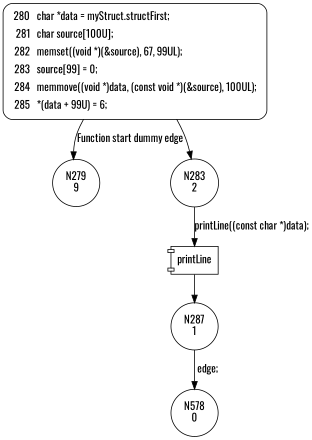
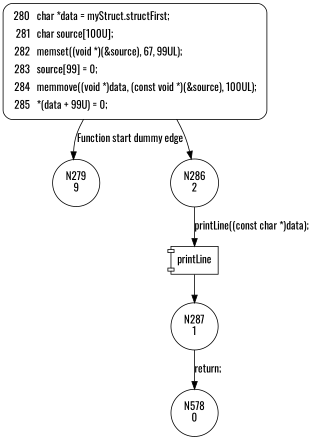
(72, 106) -> (72, 106)
(195, 183) -> (195, 183)
(208, 370) -> (208, 370)
